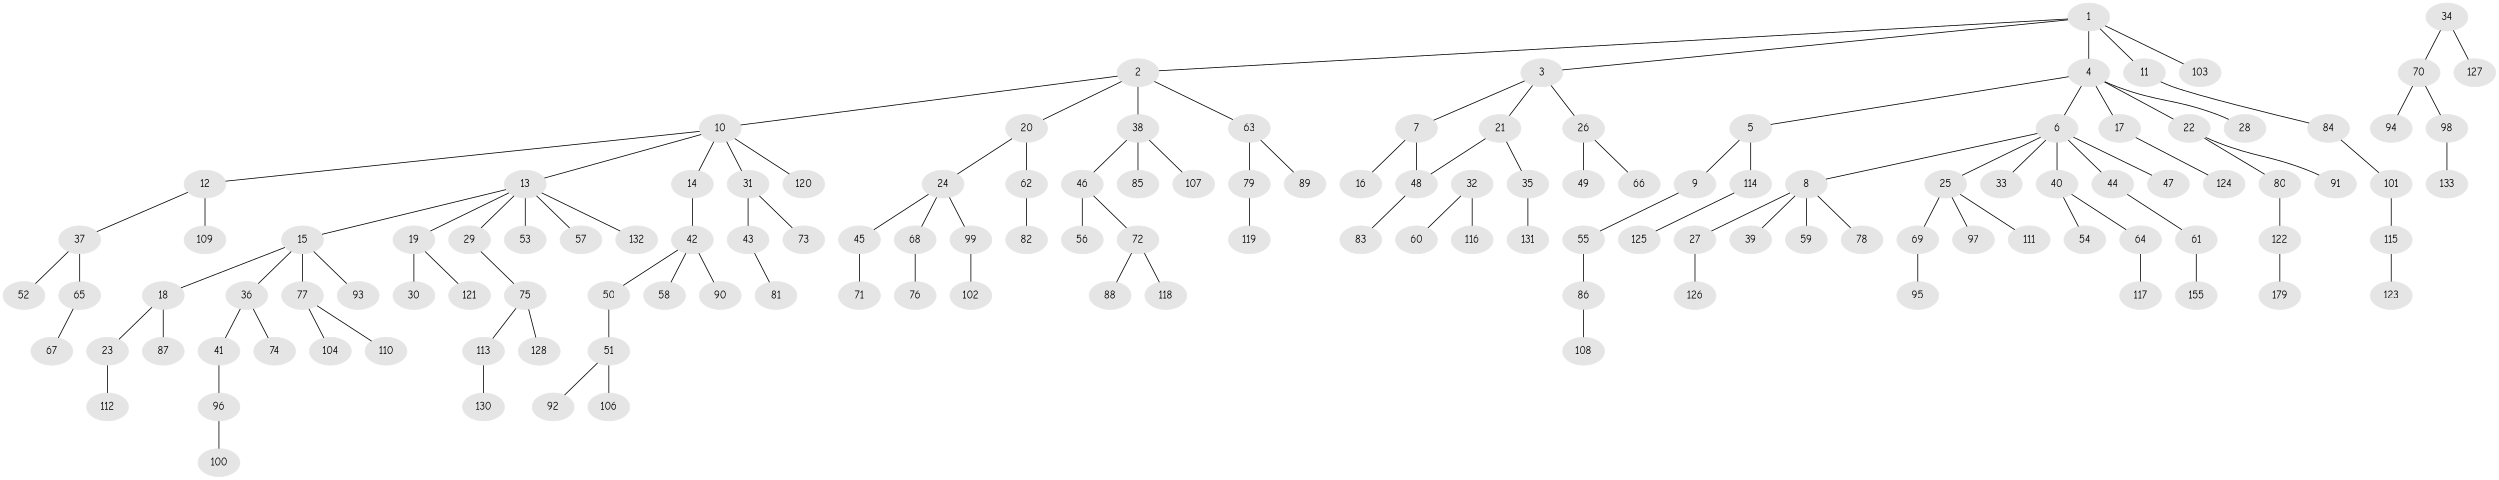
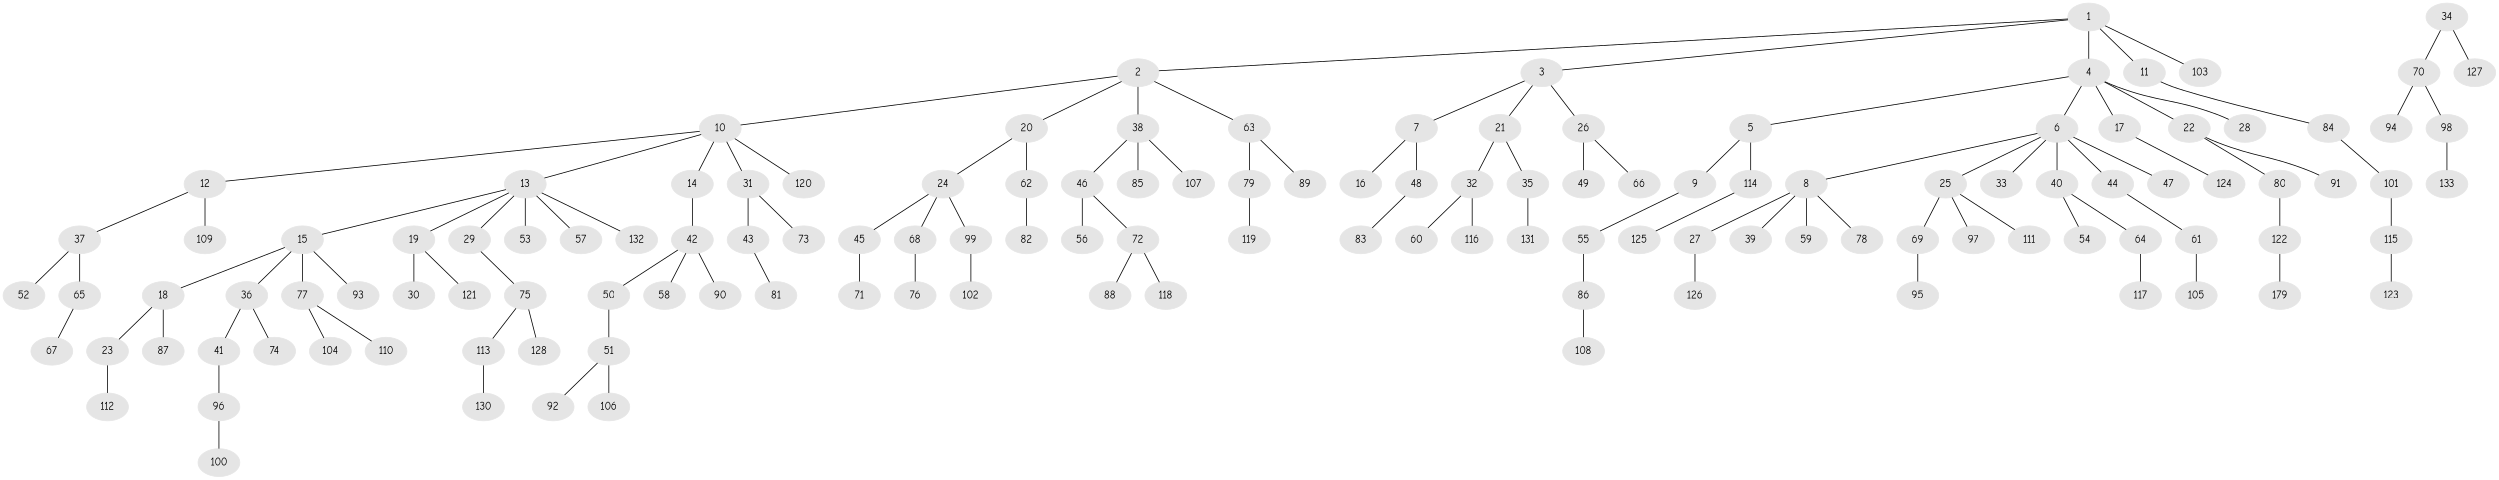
(1458, 156) -> (1486, 156)
(2196, 296) -> (2196, 296)
